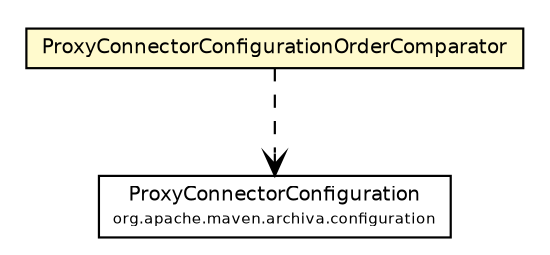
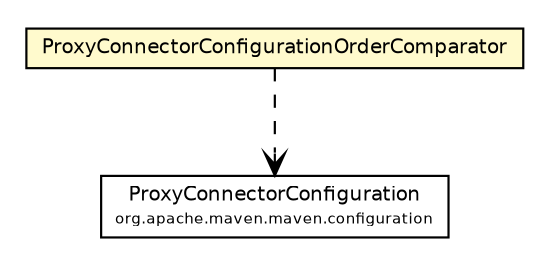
(275, 219) -> (275, 219)
